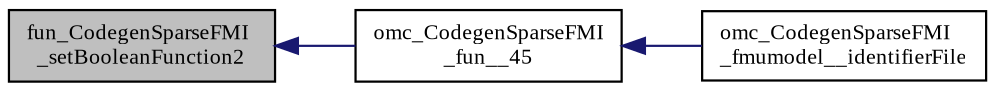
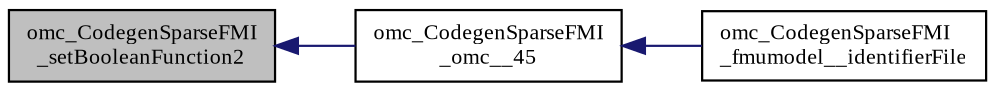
(142, 46) -> (142, 46)
(489, 46) -> (489, 46)
